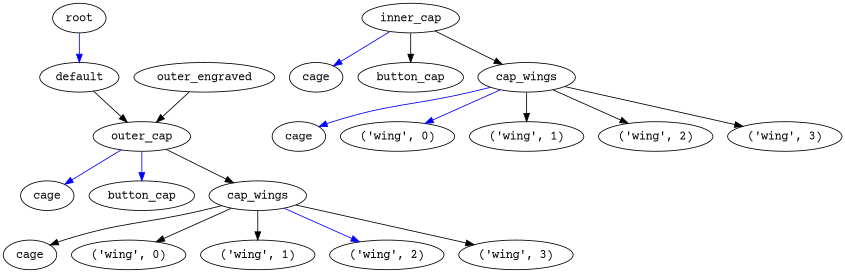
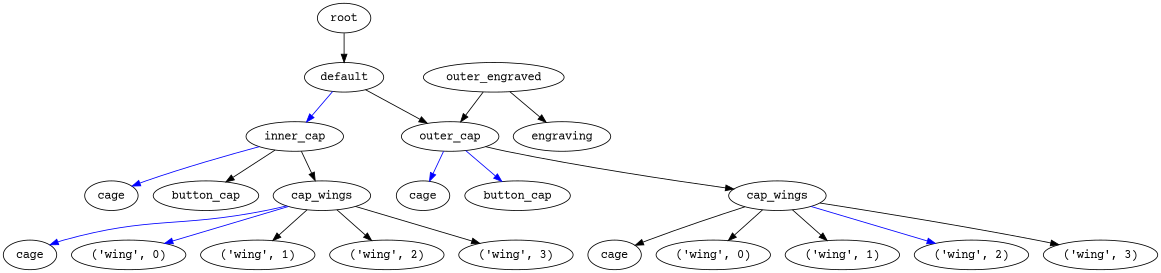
(79, 44) -> (344, 44)
none -> (322, 104)
none -> (562, 136)
